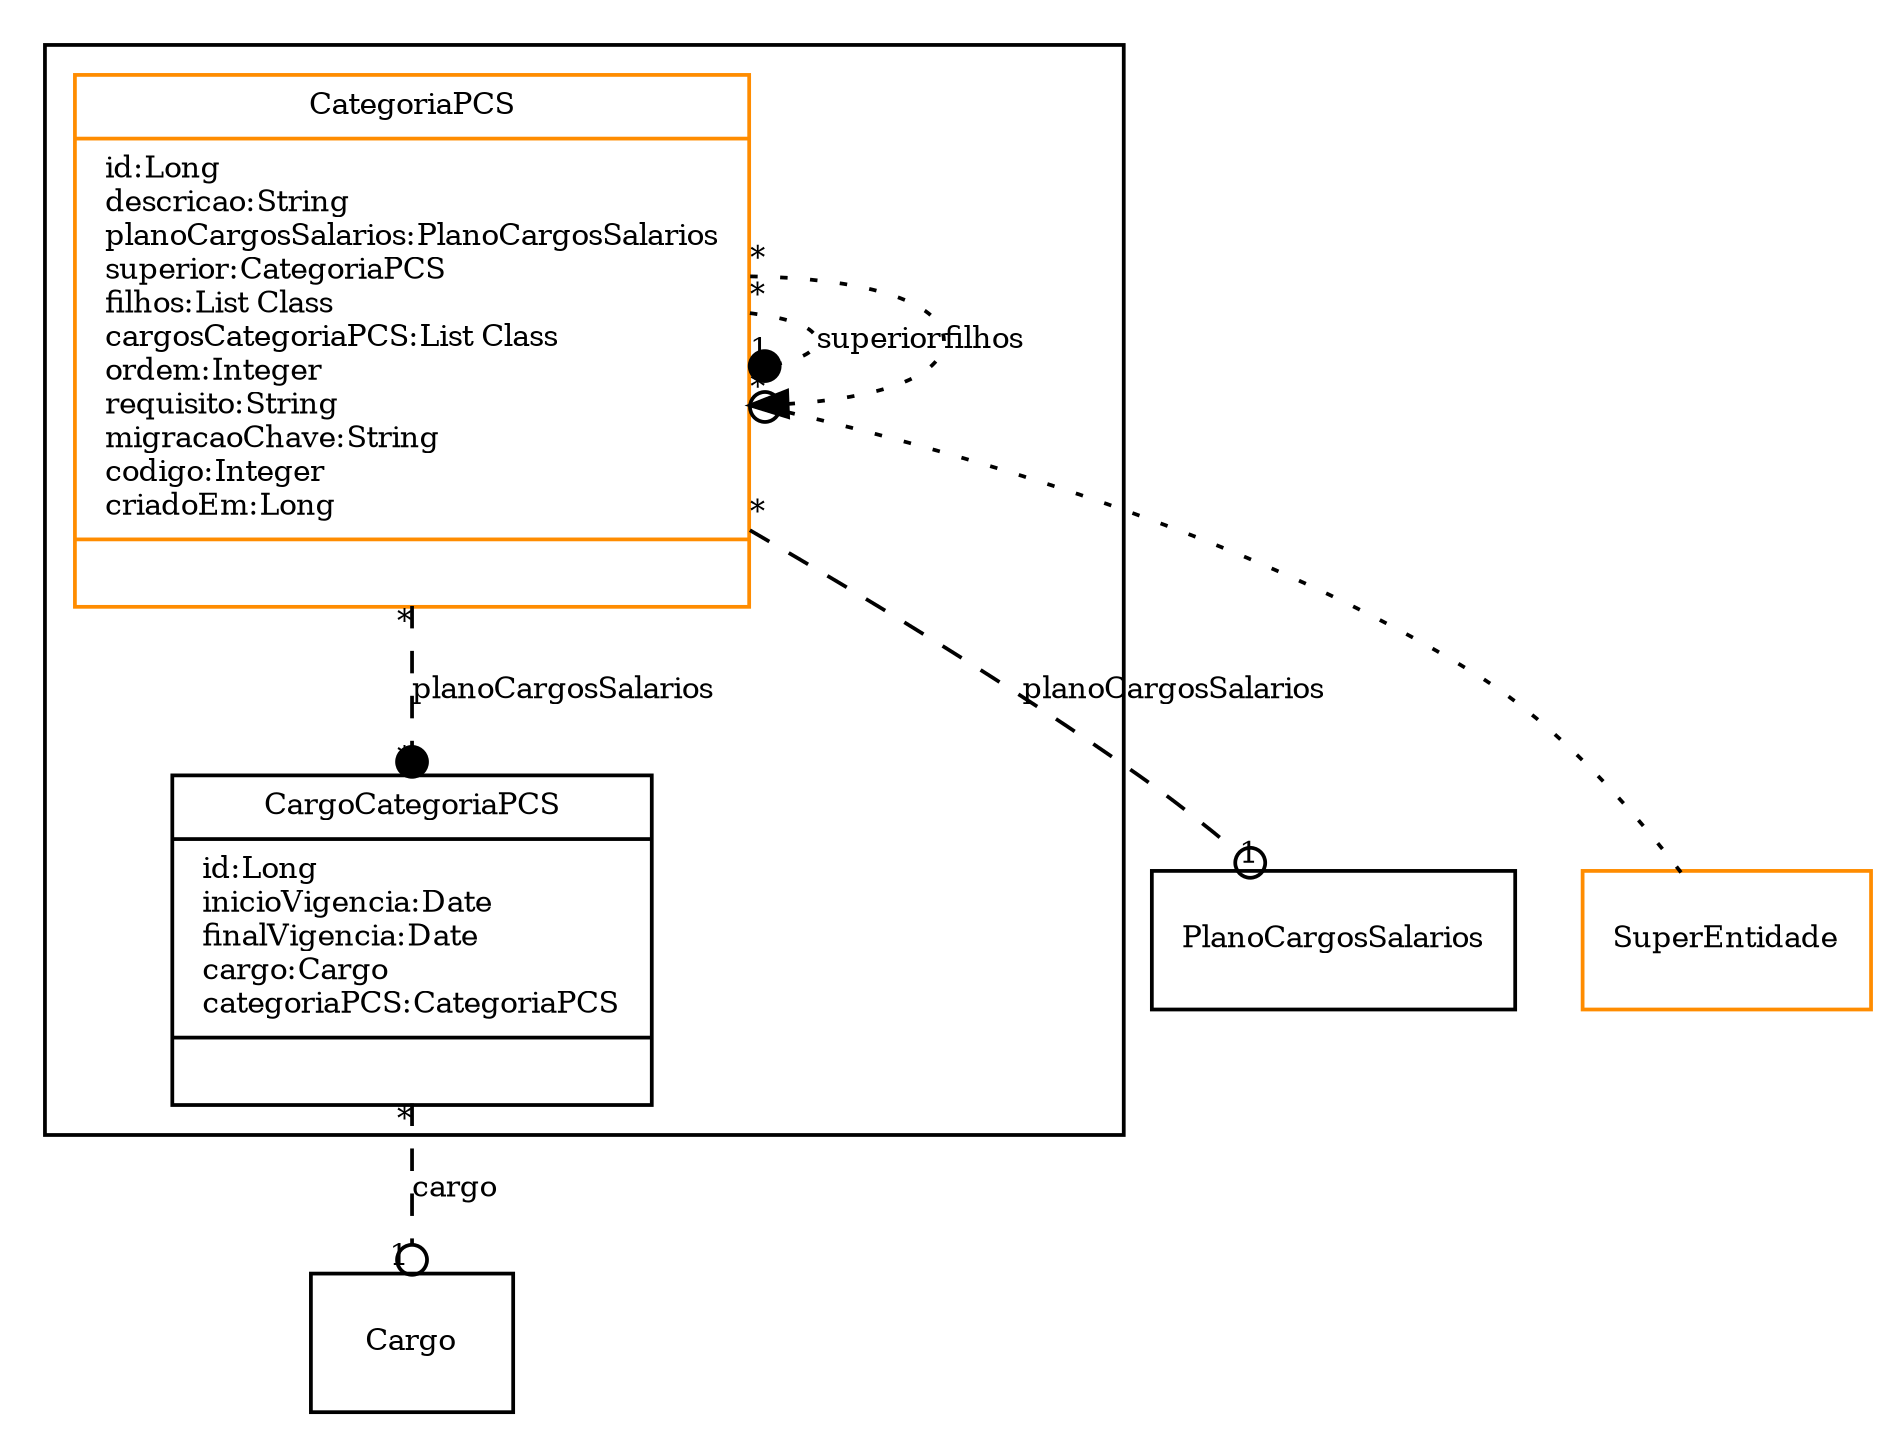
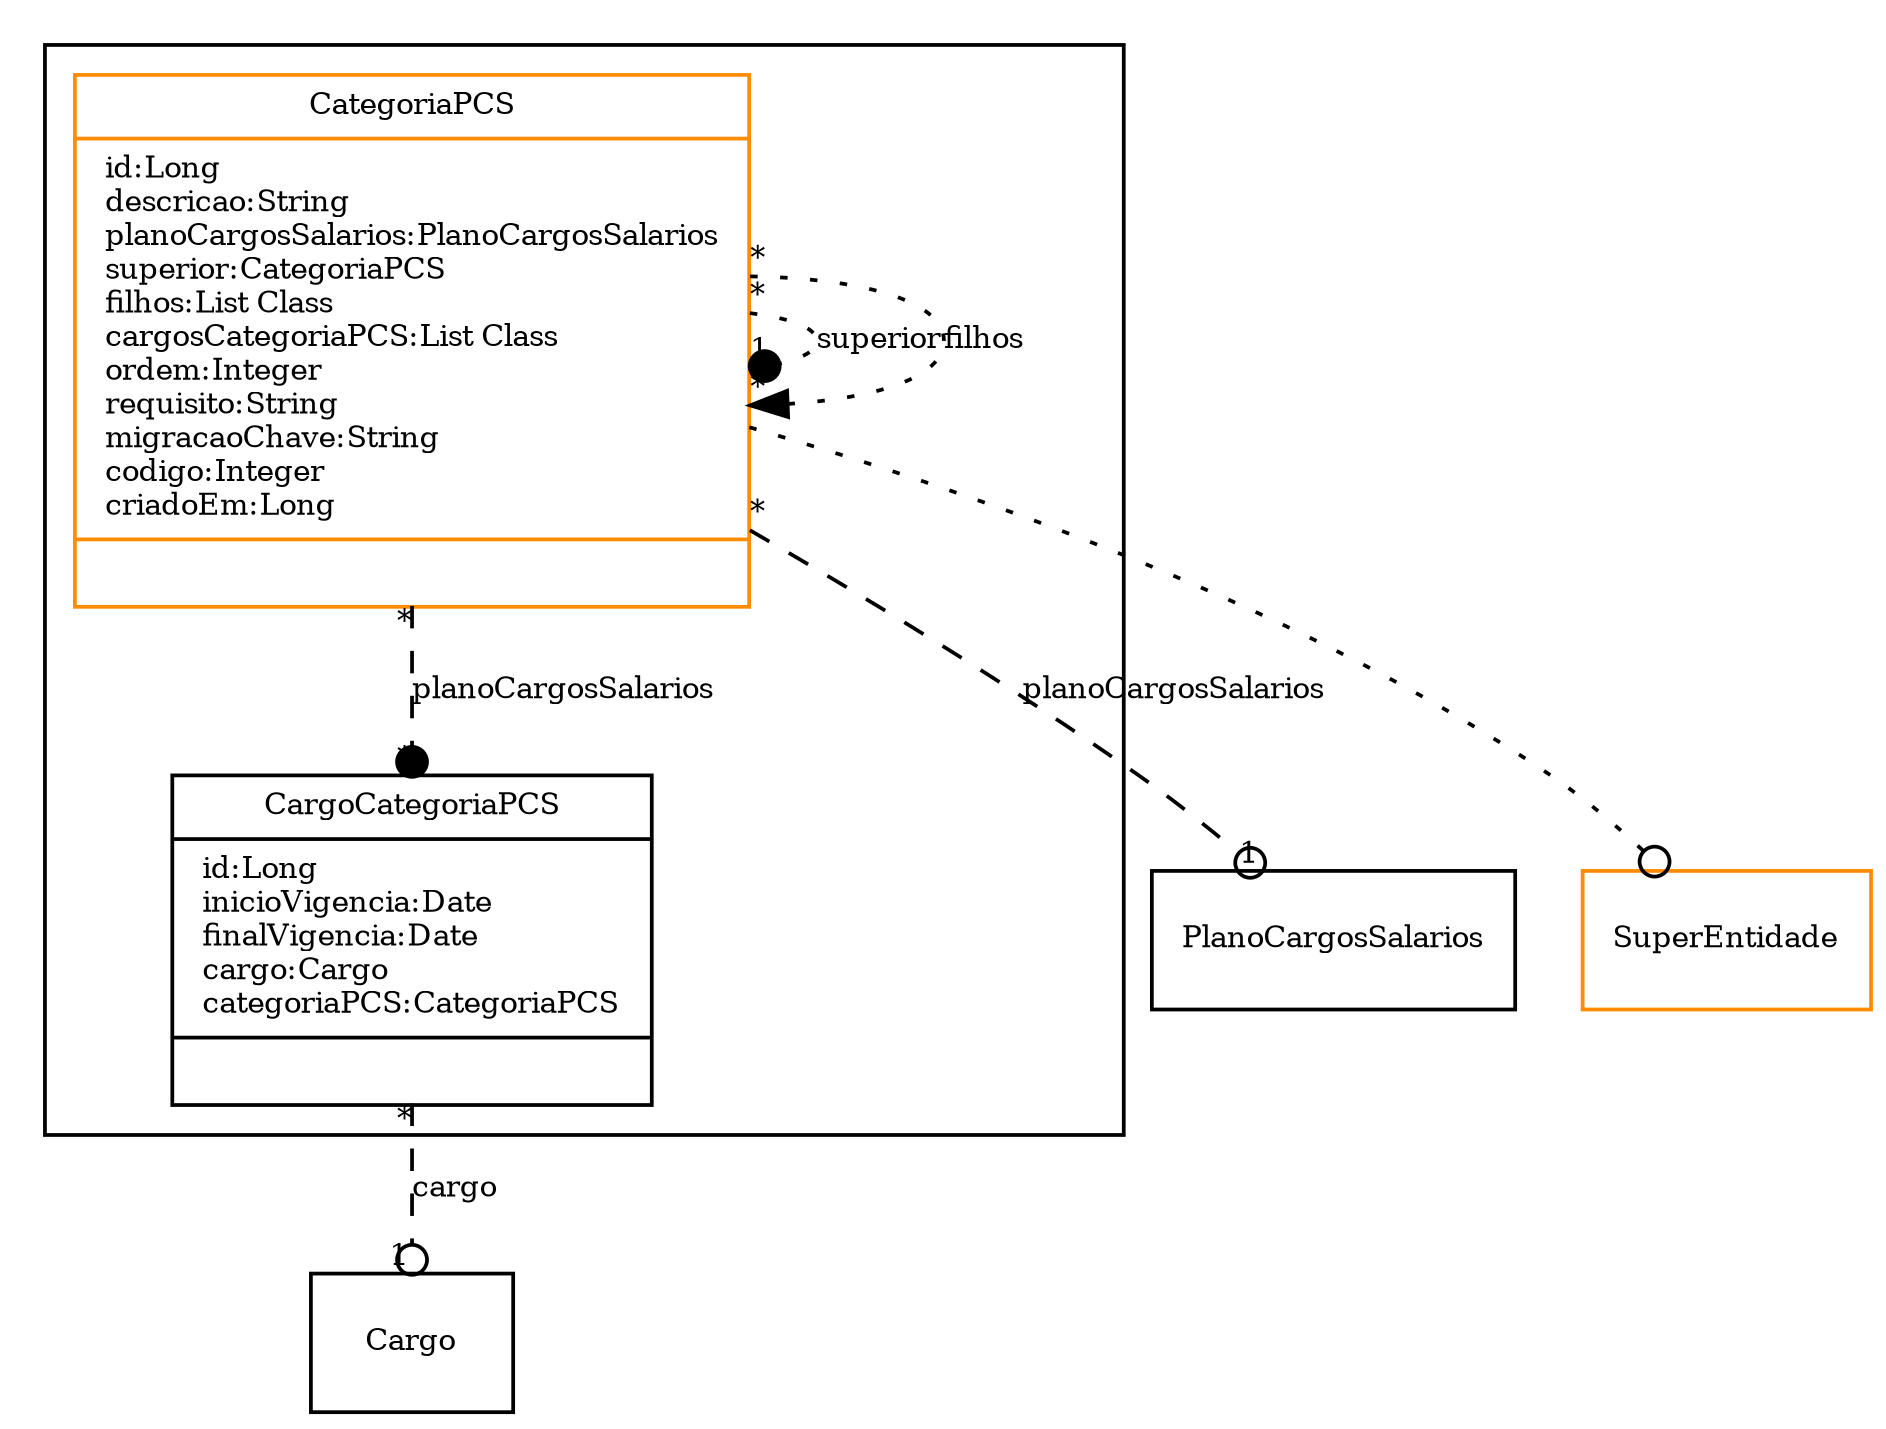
(1271, 569) -> (1218, 595)
